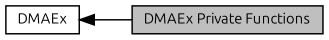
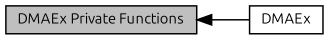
(113, 20) -> (231, 20)
